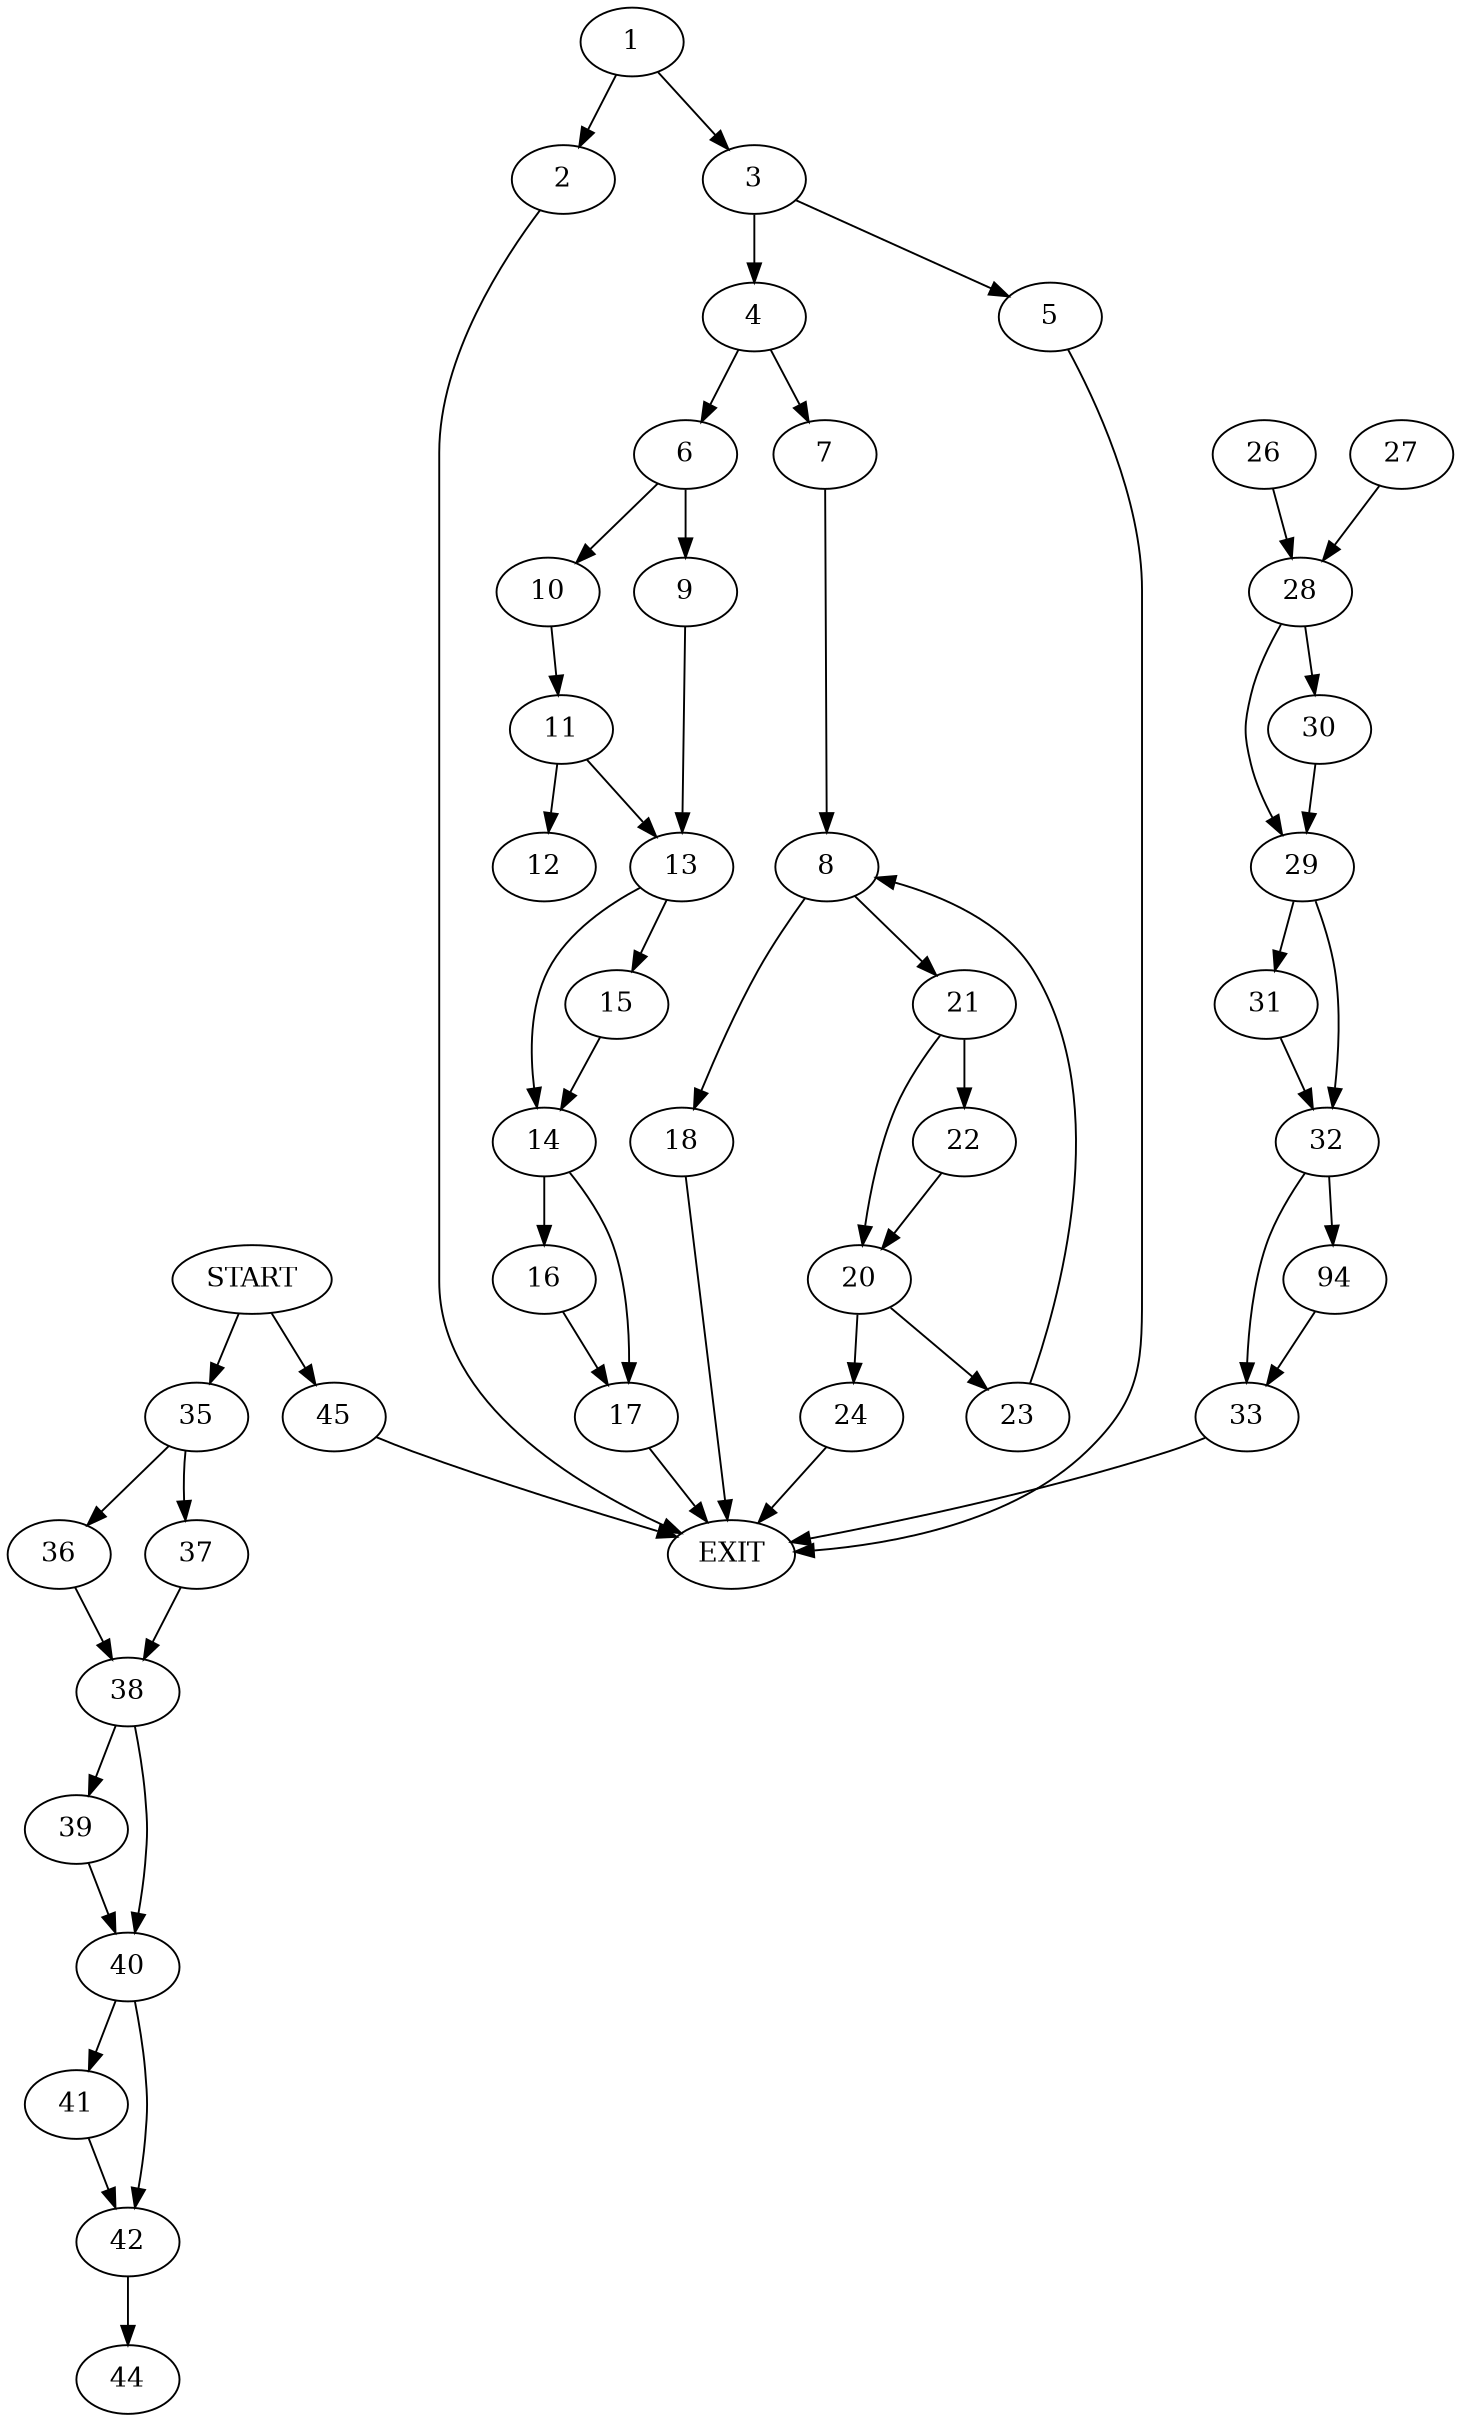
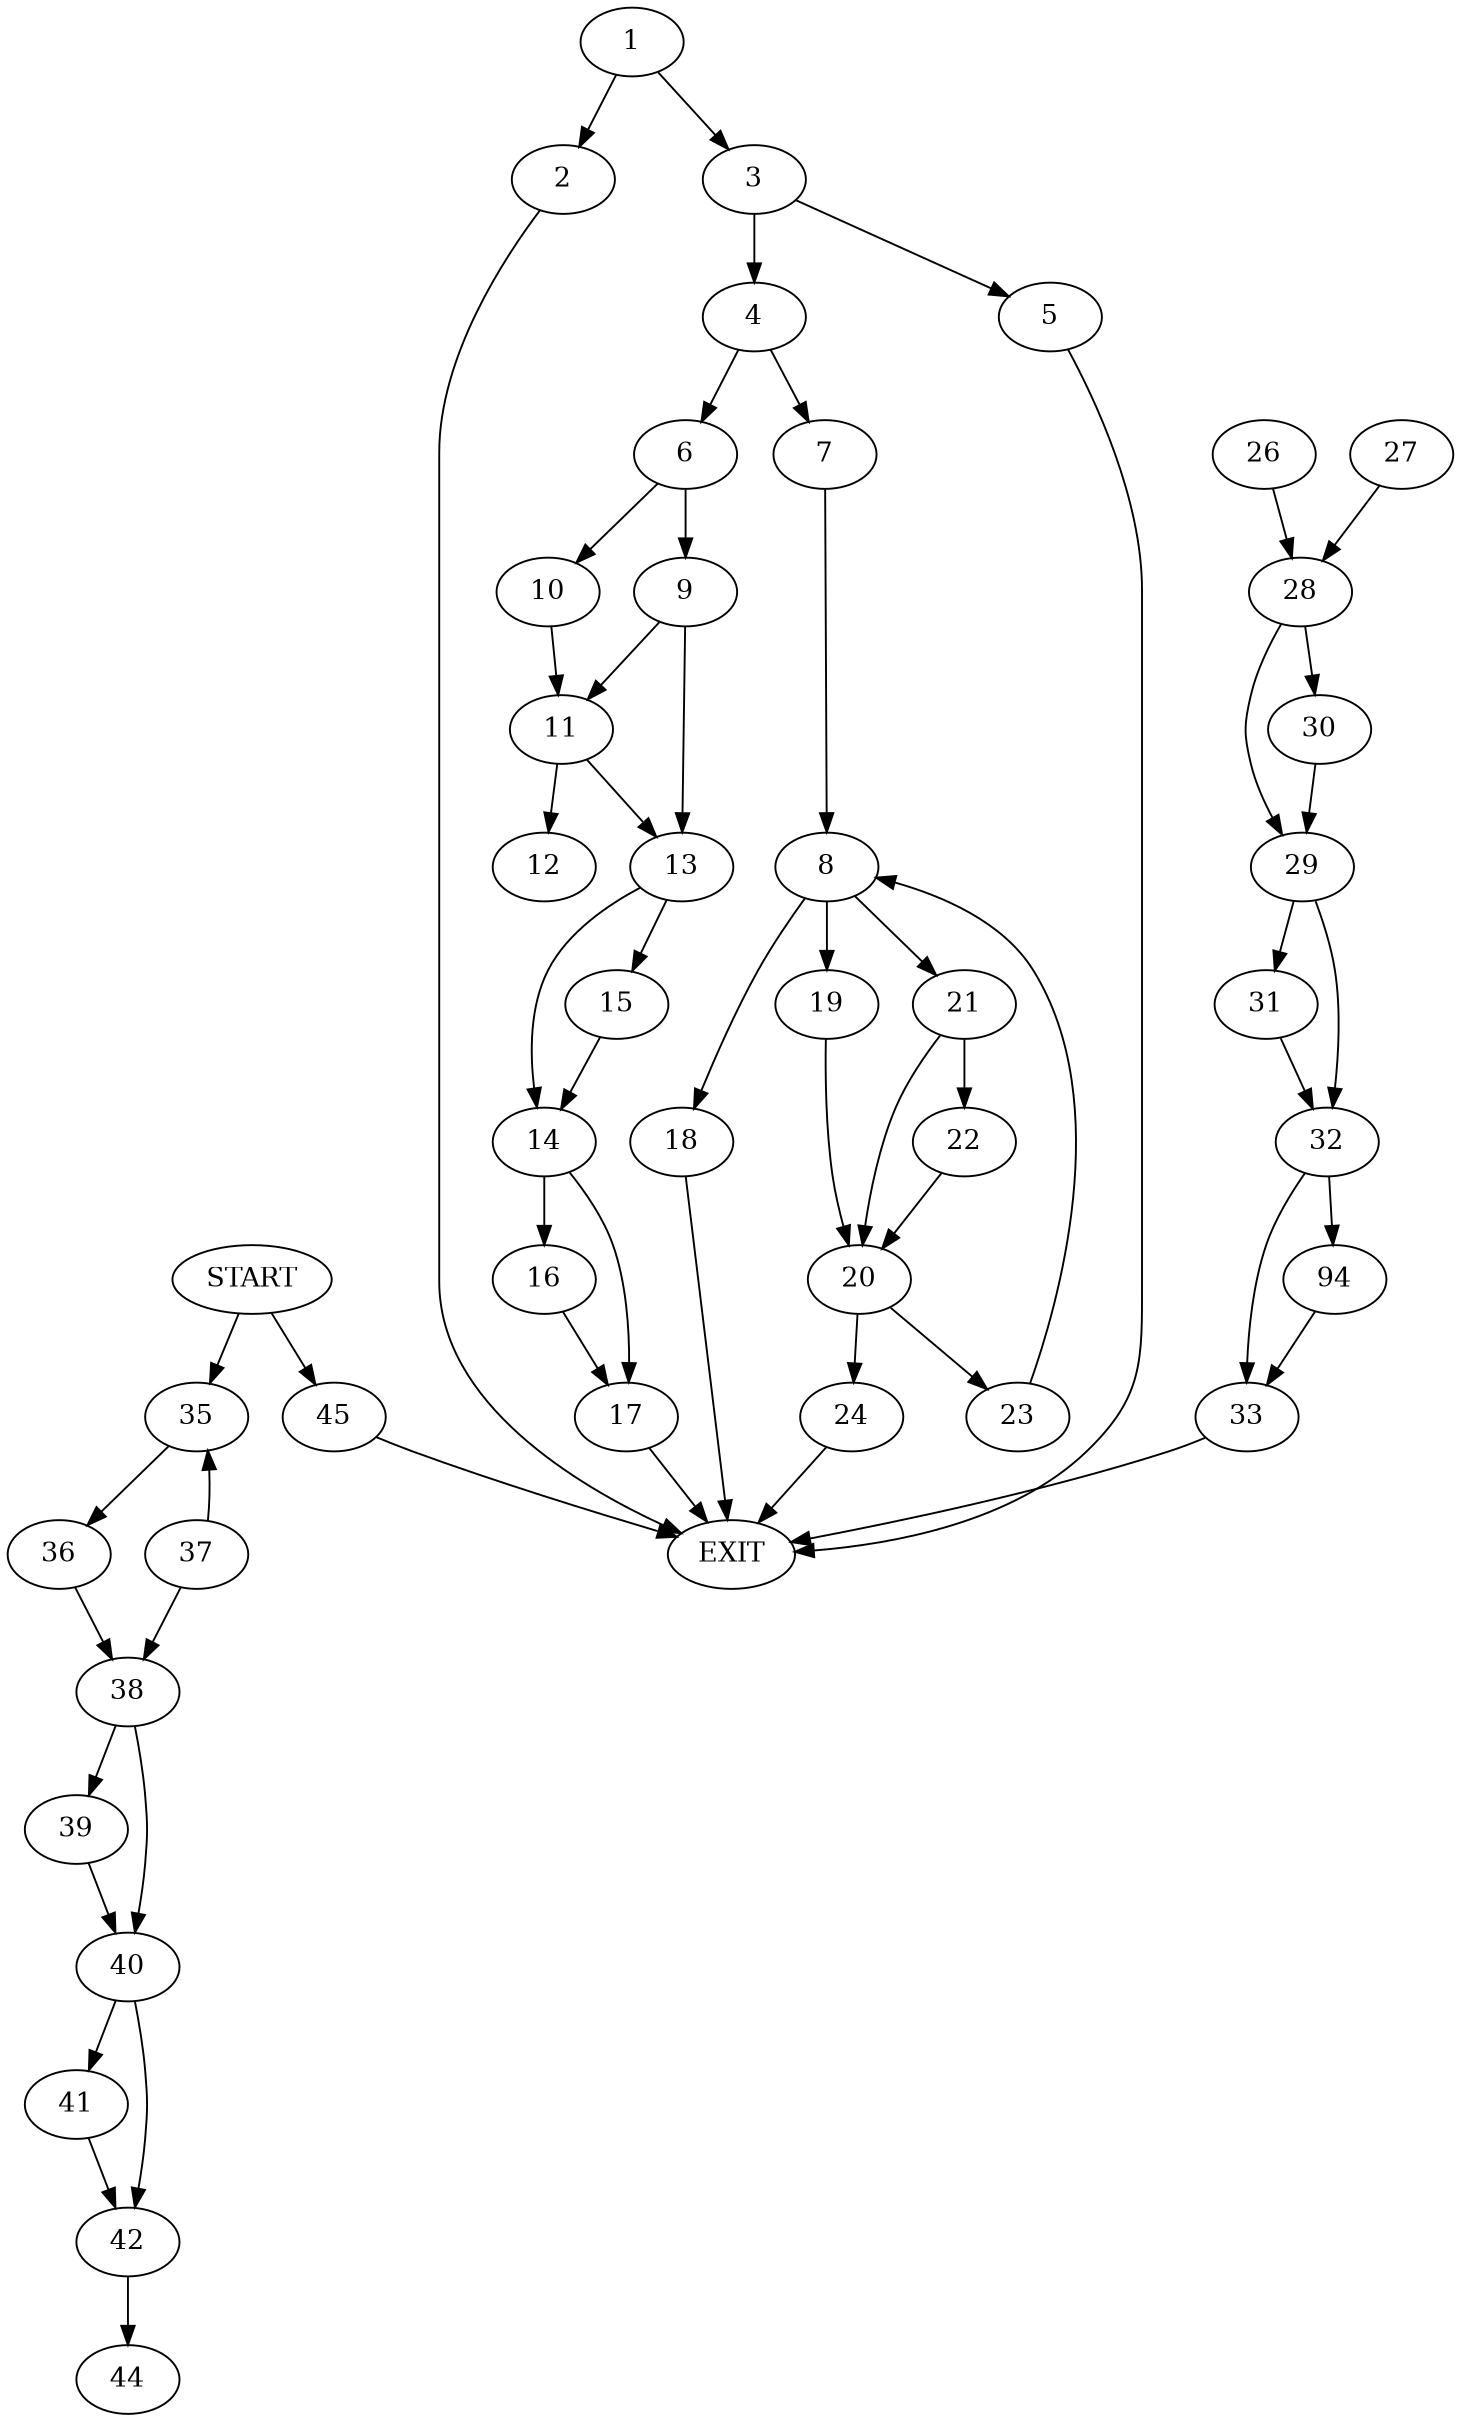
none -> (630, 654)
none -> (827, 1005)
(184, 1476) -> (209, 1495)
